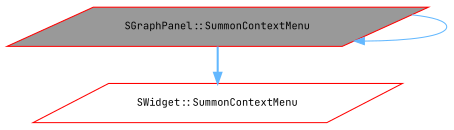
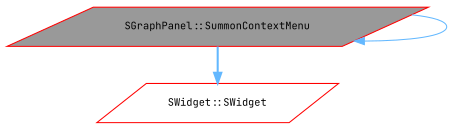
(218, 103) -> (218, 103)
